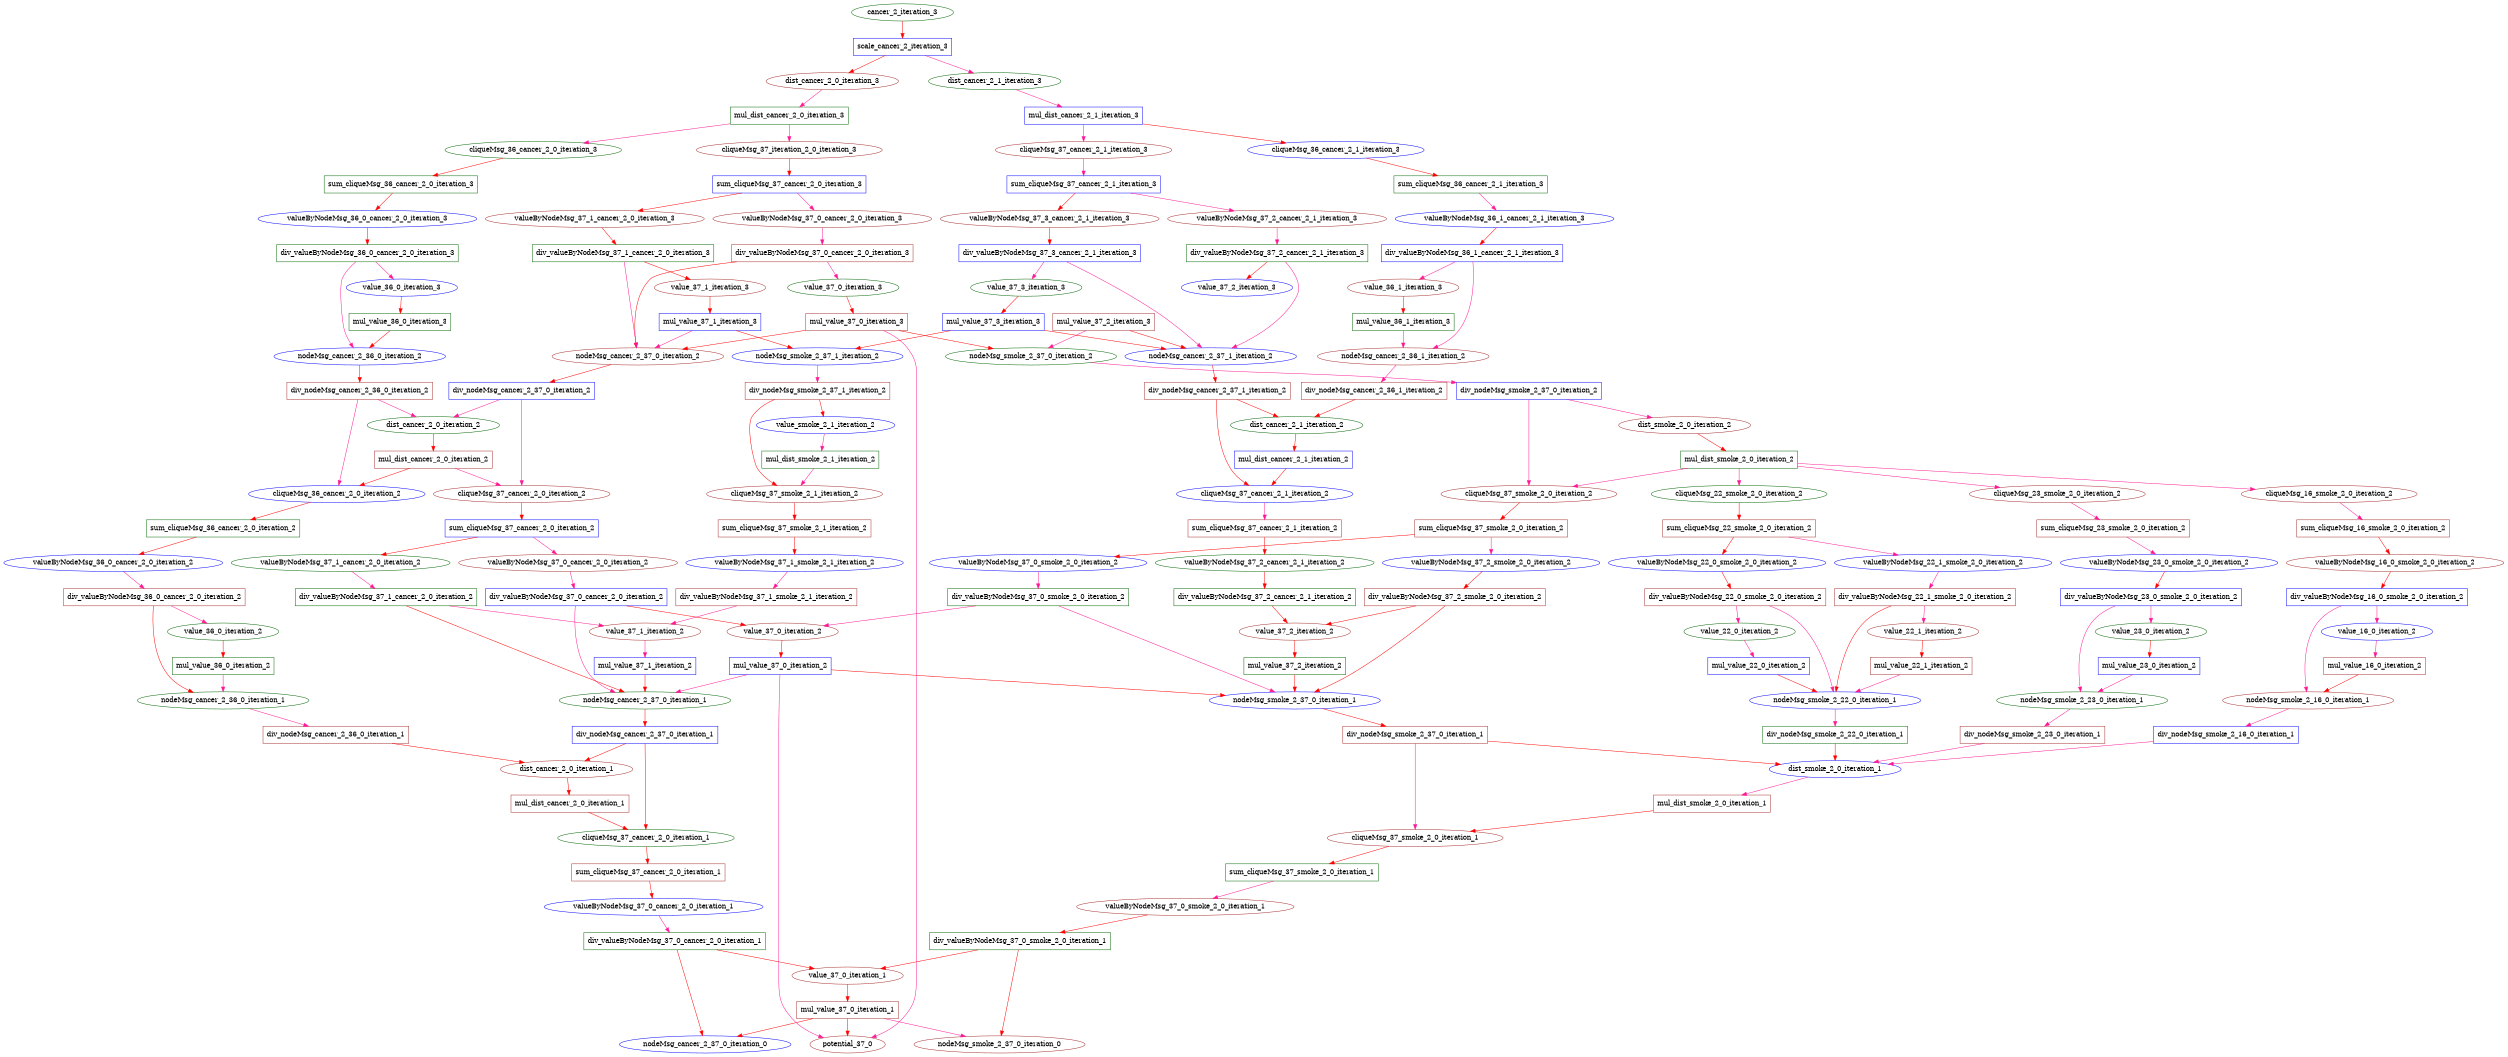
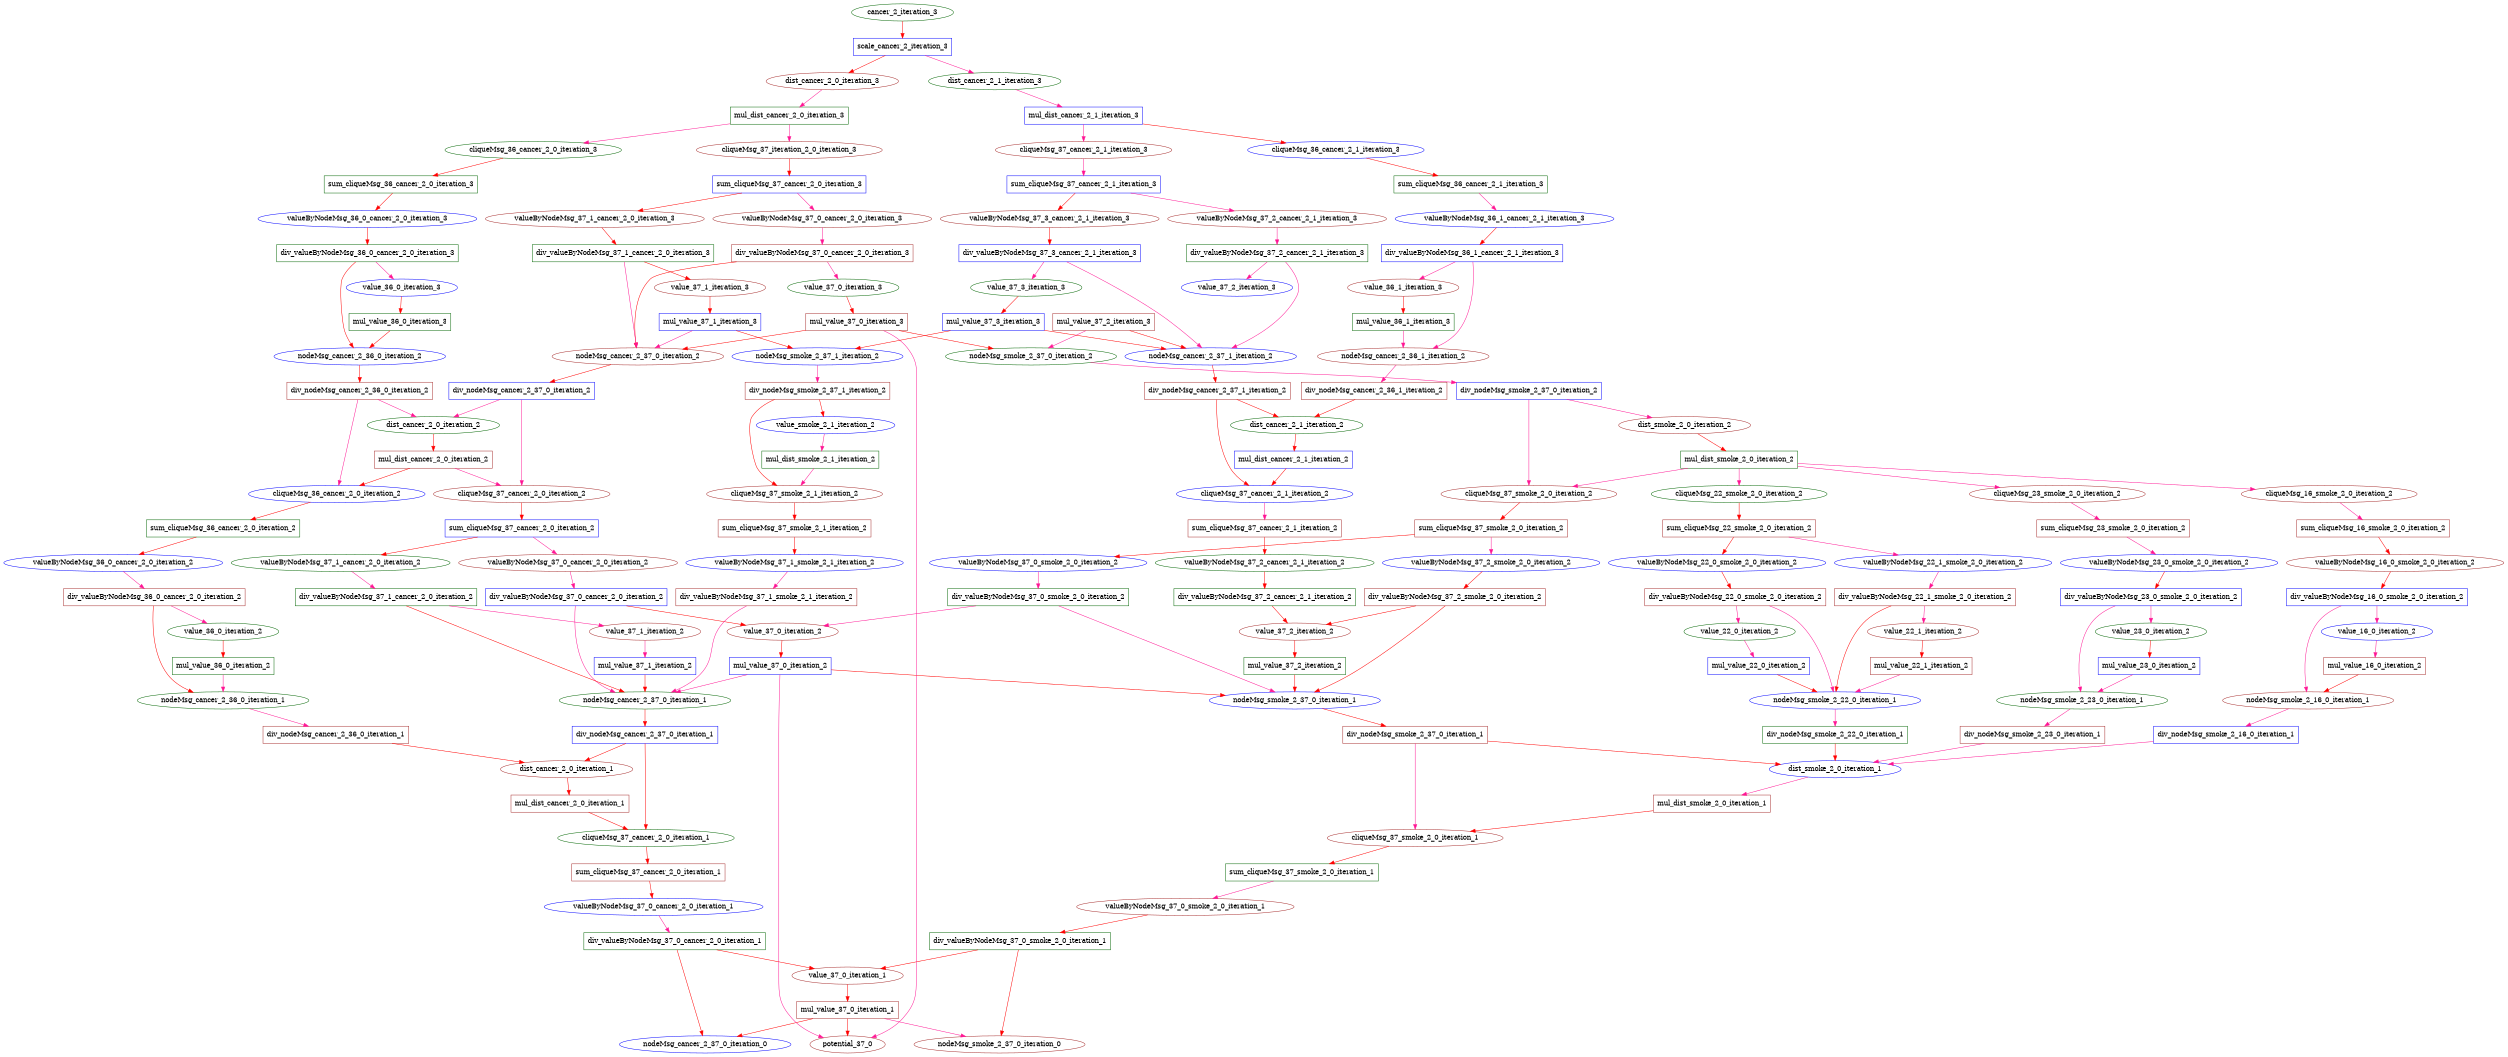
(1259, 269) -> (1259, 269)
(341, 301) -> (341, 301)
(706, 614) -> (712, 649)
